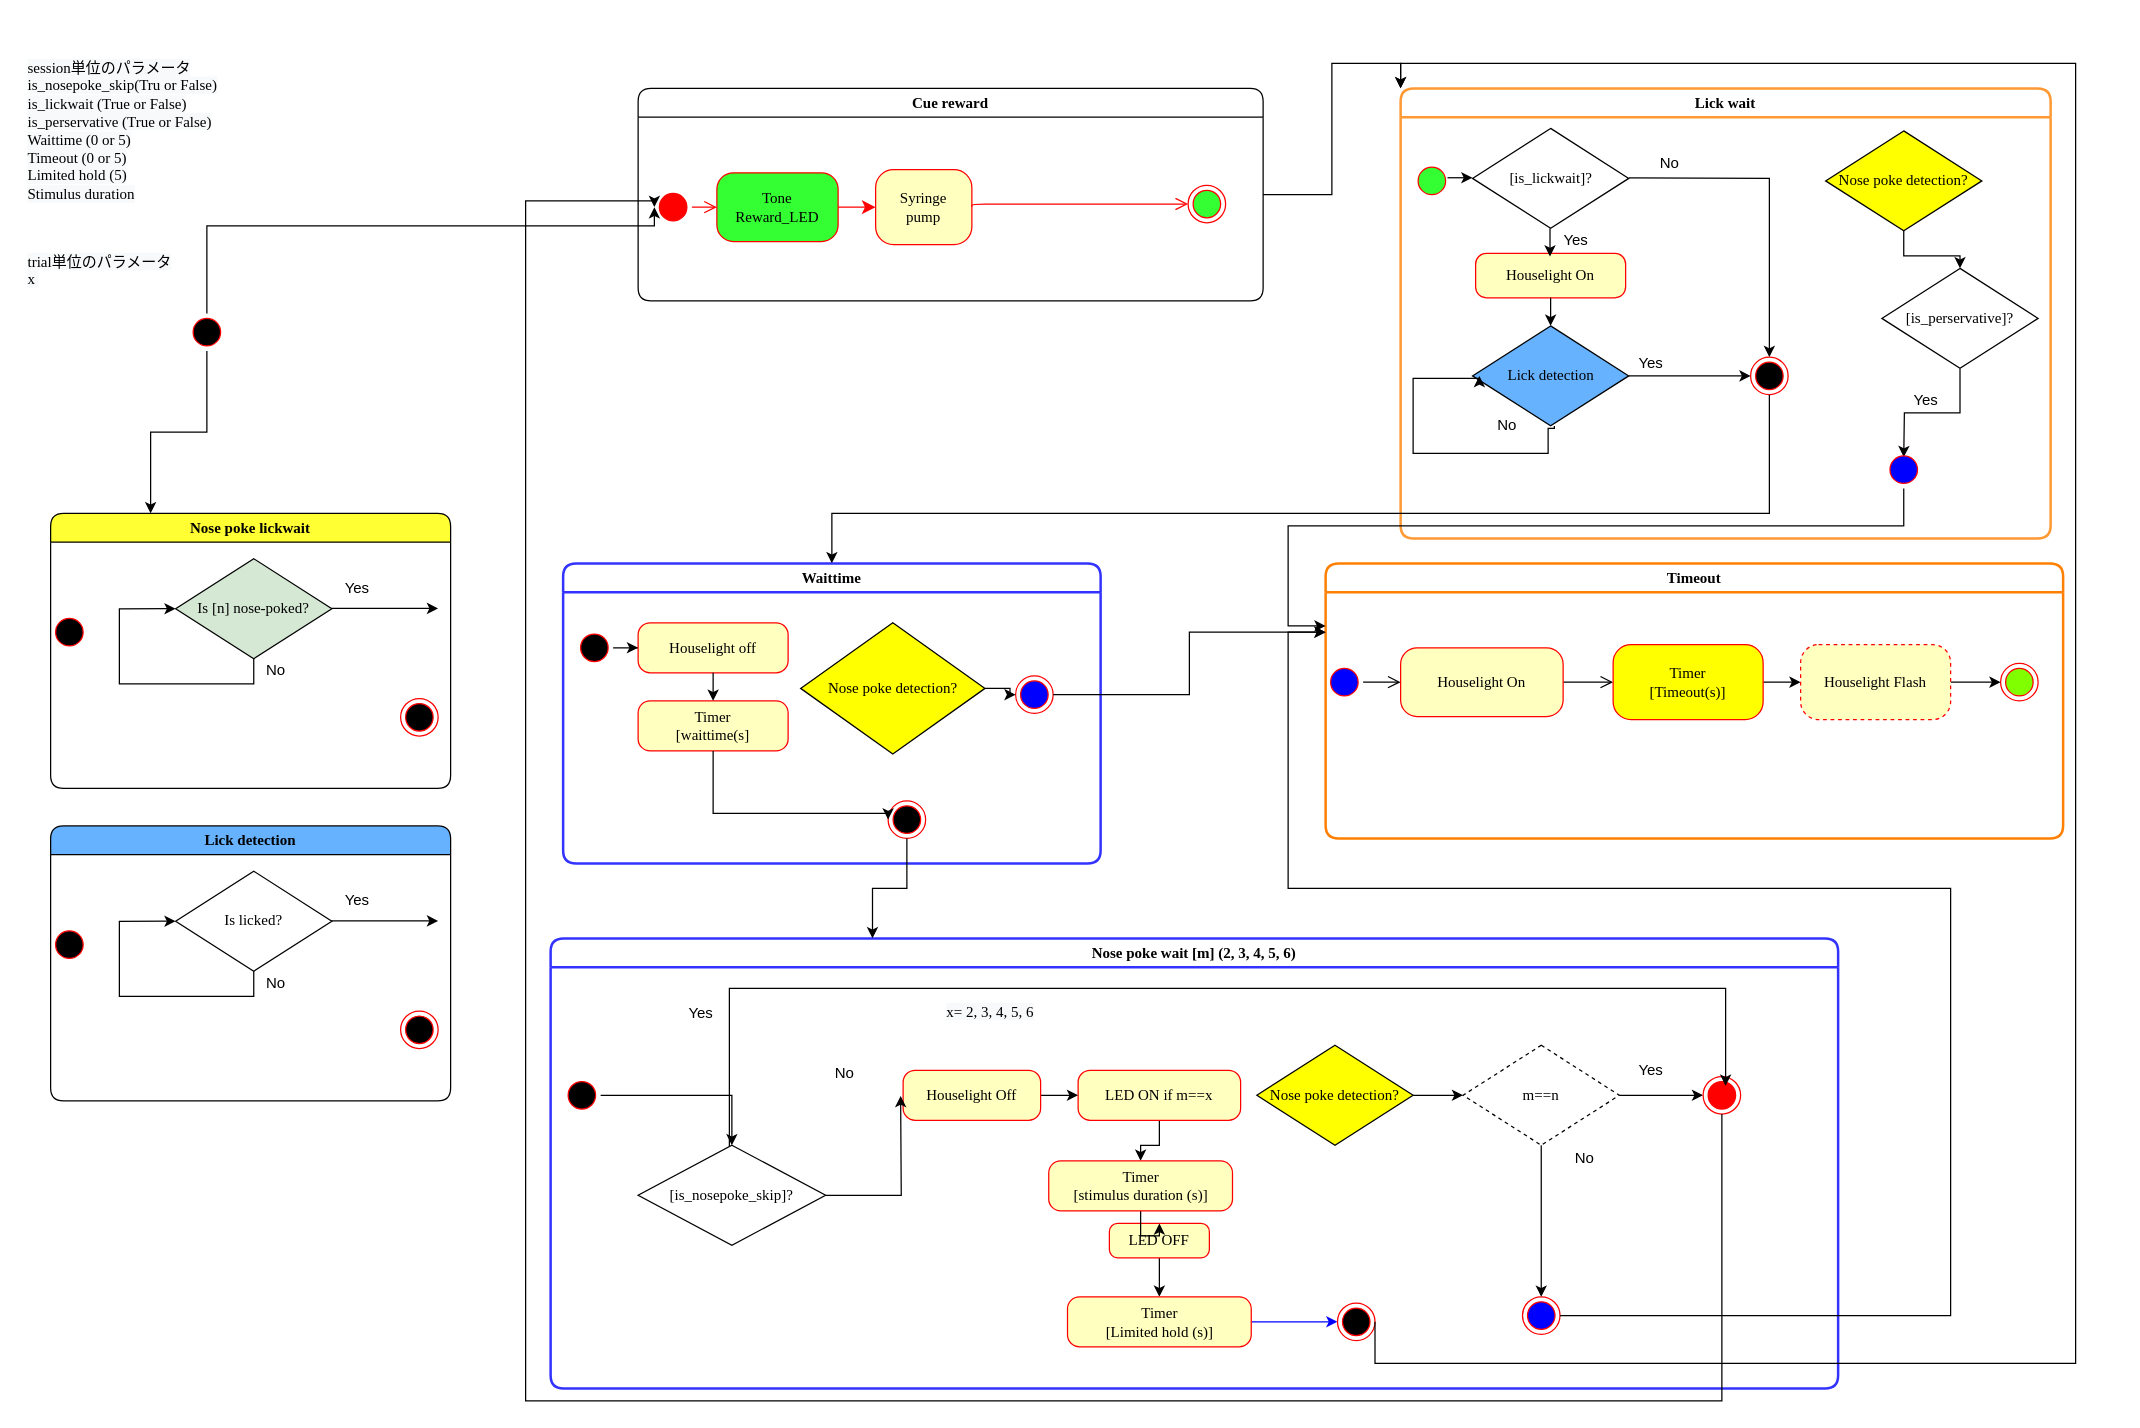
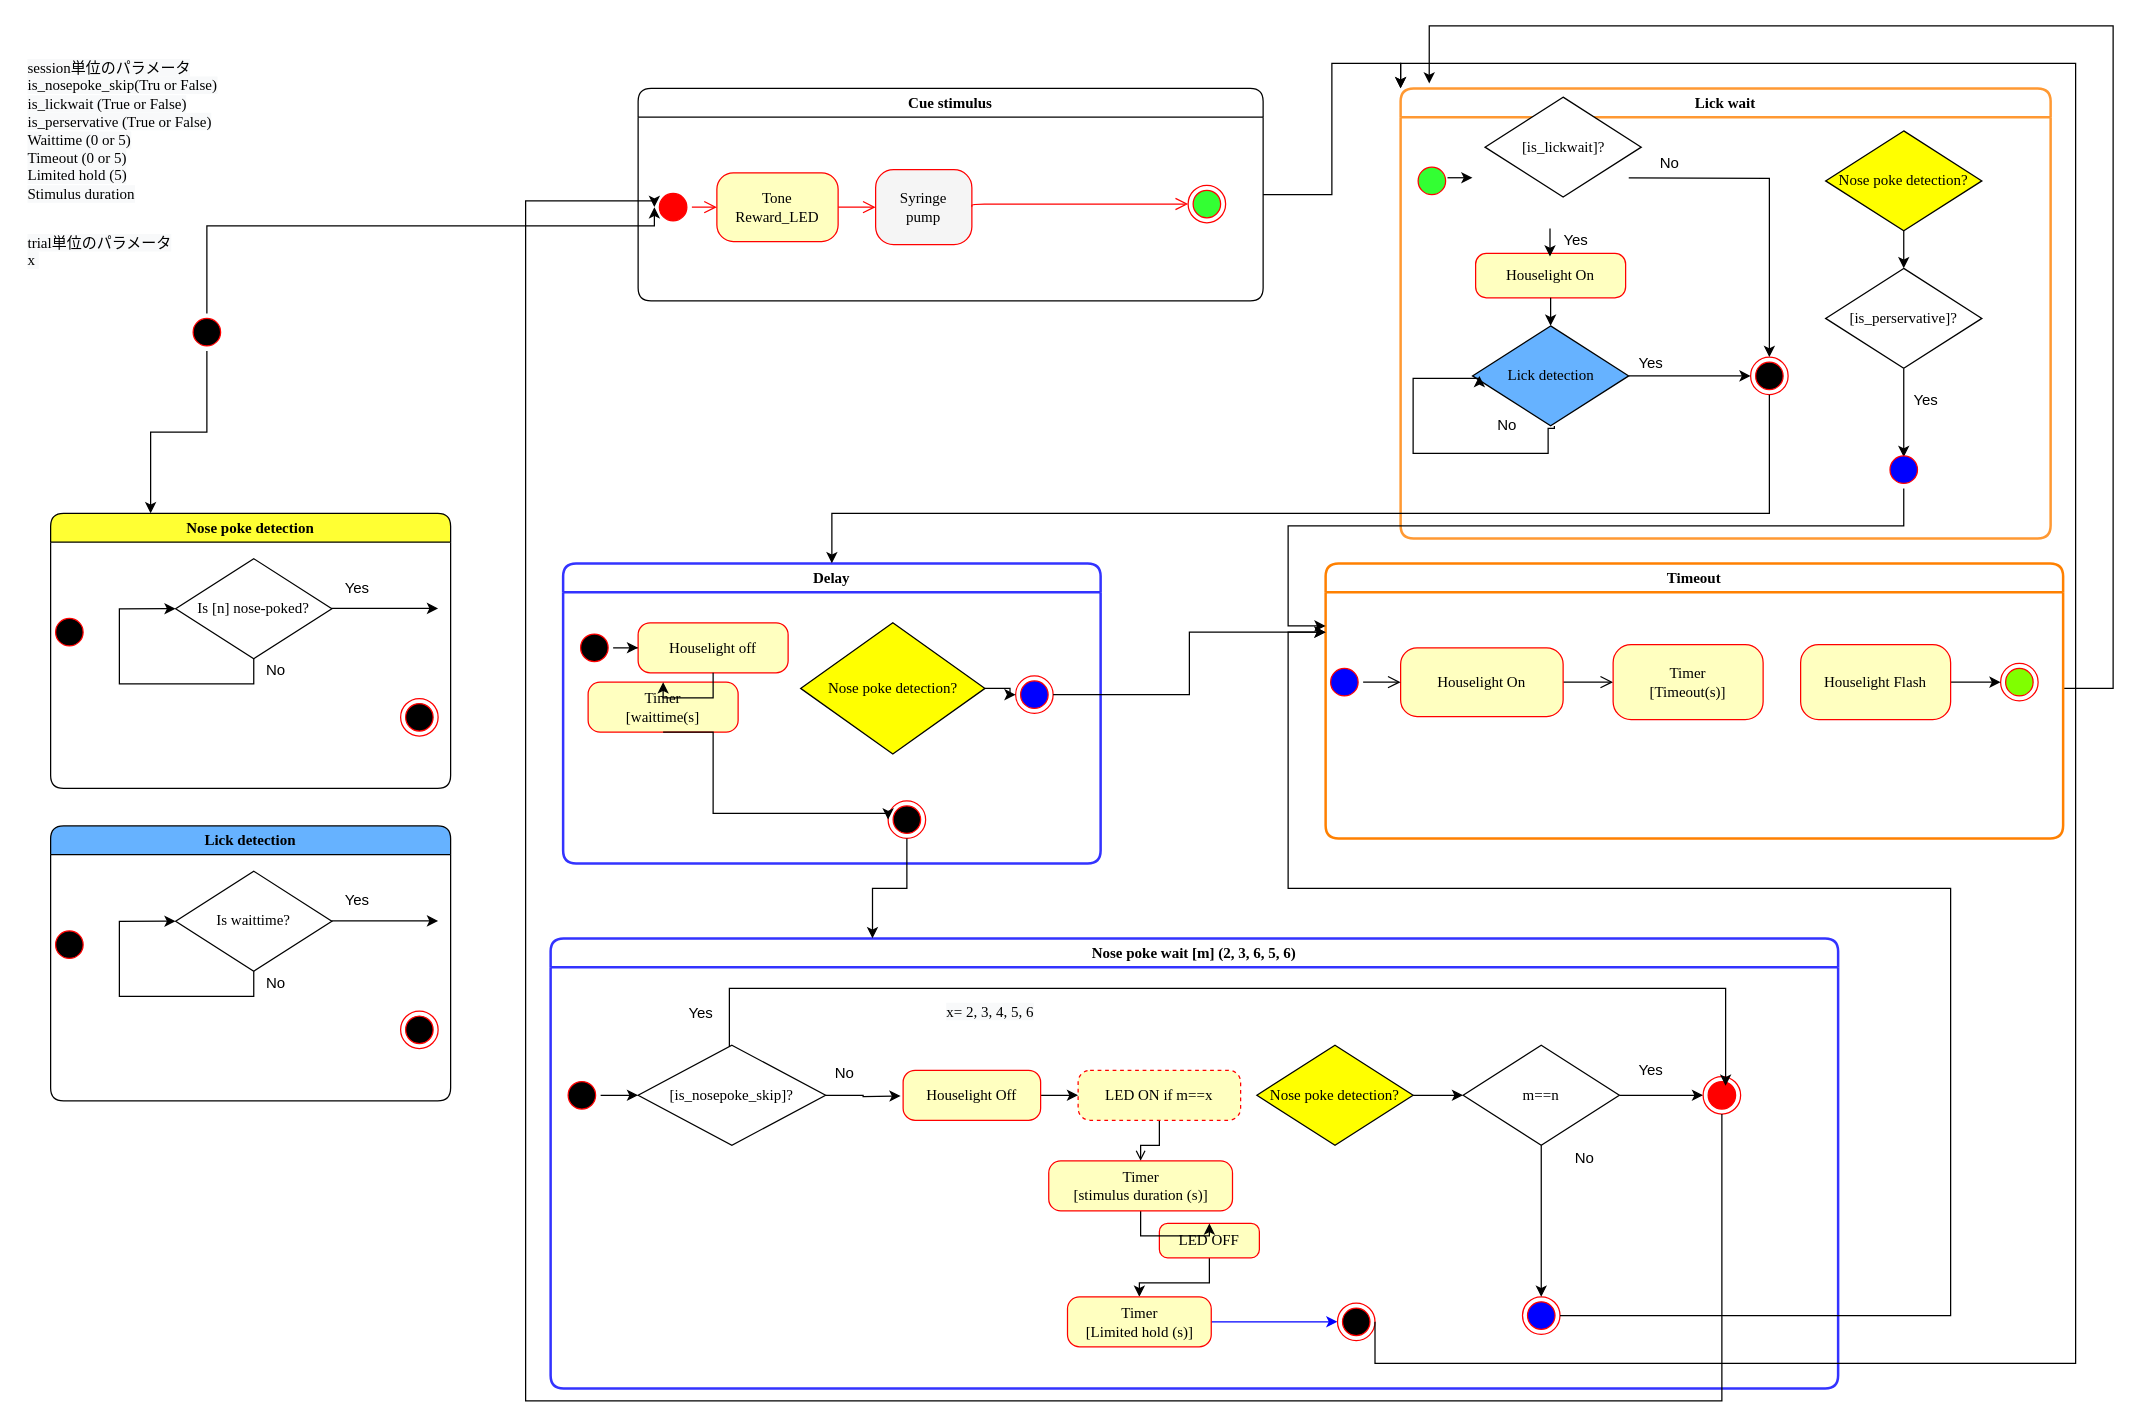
none -> (2102, 26)
(951, 103) -> (951, 103)
(1551, 178) -> (1563, 147)
(778, 207) -> (778, 207)
(864, 207) -> (866, 207)
(924, 207) -> (924, 207)
(188, 263) -> (188, 244)
(1960, 318) -> (1904, 318)
(251, 528) -> (251, 528)
(832, 578) -> (832, 578)
(254, 608) -> (254, 608)
(1688, 682) -> (1688, 682)
(1786, 682) -> none
(1876, 682) -> (1876, 682)
(713, 726) -> (663, 707)
(254, 921) -> (254, 921)
(1194, 953) -> (1194, 953)
(1159, 1095) -> (1159, 1095)
(1541, 1095) -> (1541, 1095)
(1141, 1150) -> (1141, 1152)
(732, 1195) -> (732, 1095)
(1159, 1240) -> (1209, 1240)
(1159, 1322) -> (1139, 1322)
